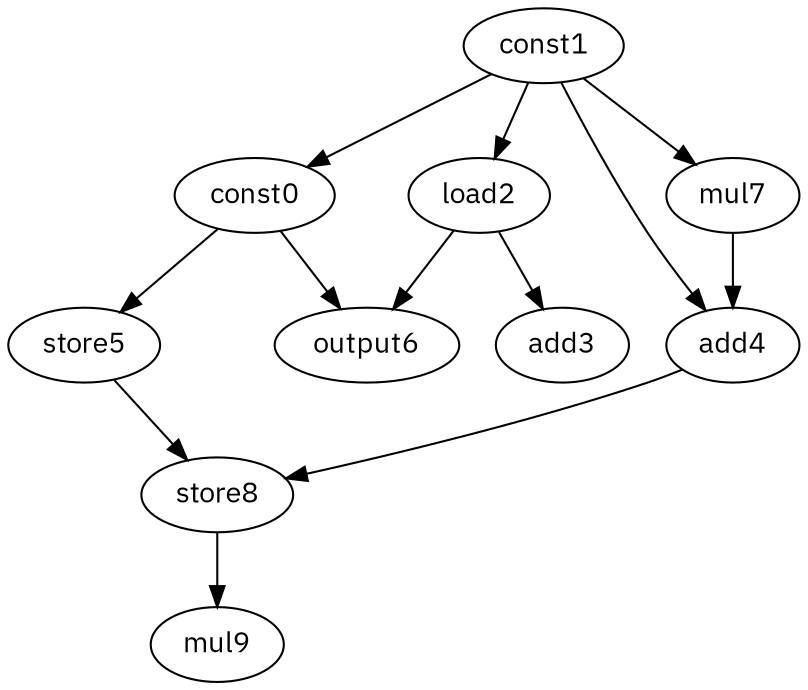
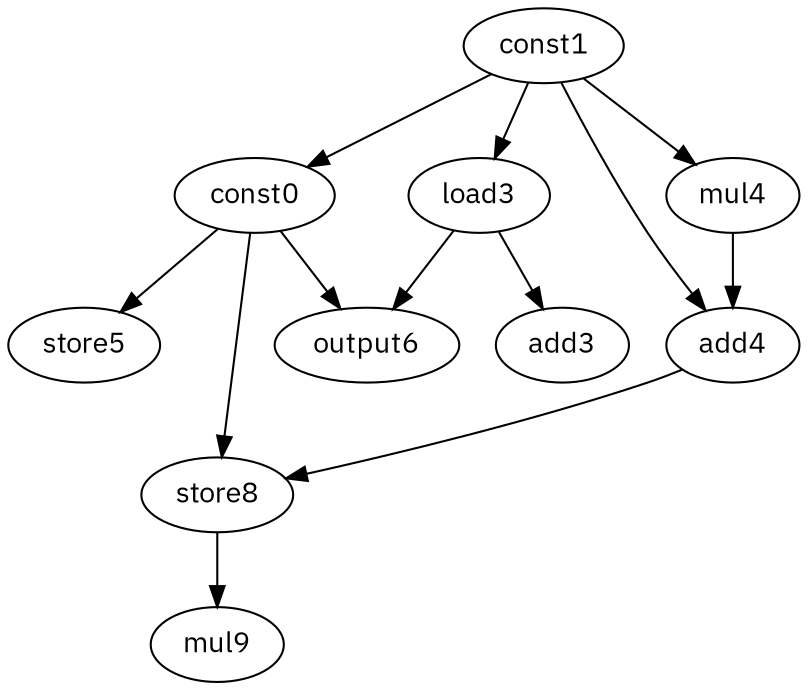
(479, 195) -> (479, 195)
(733, 195) -> (733, 195)
(144, 412) -> (237, 334)
